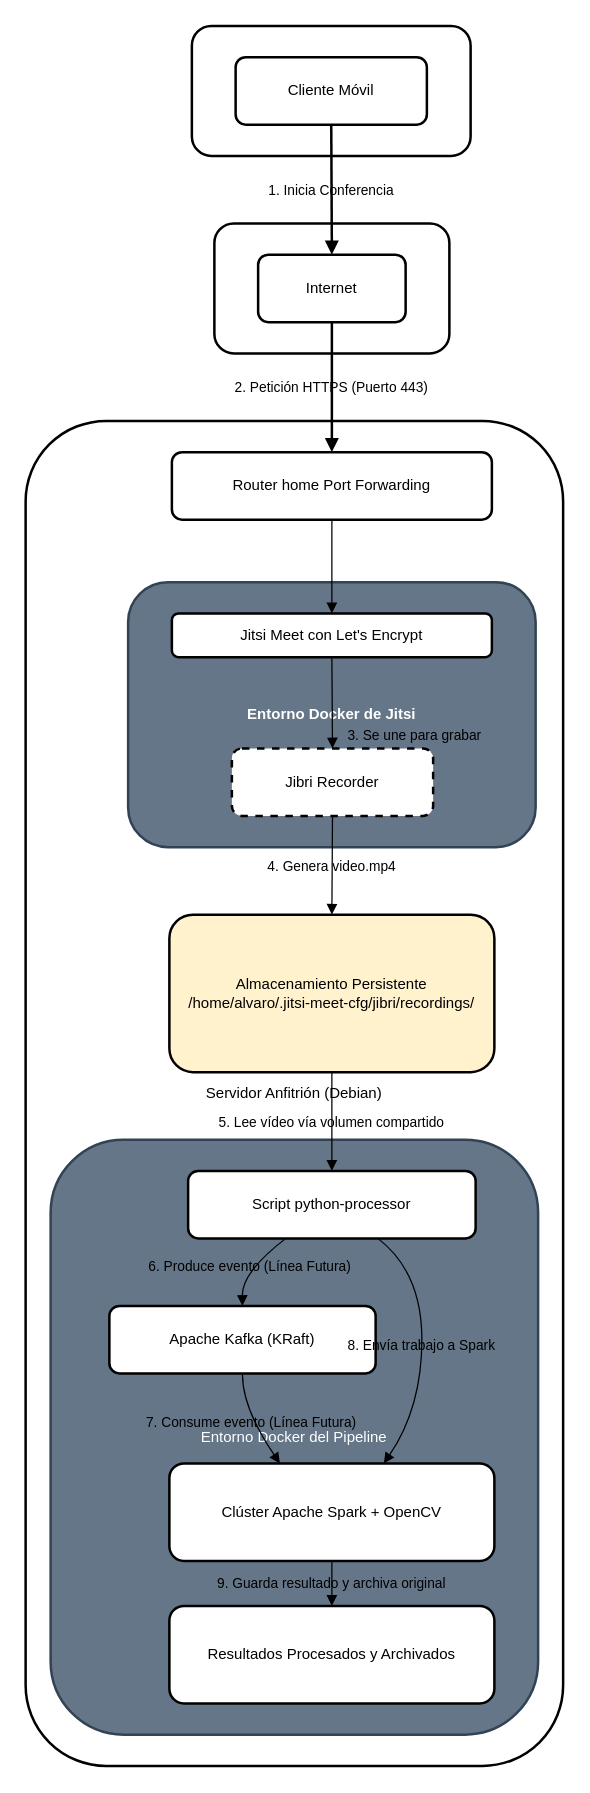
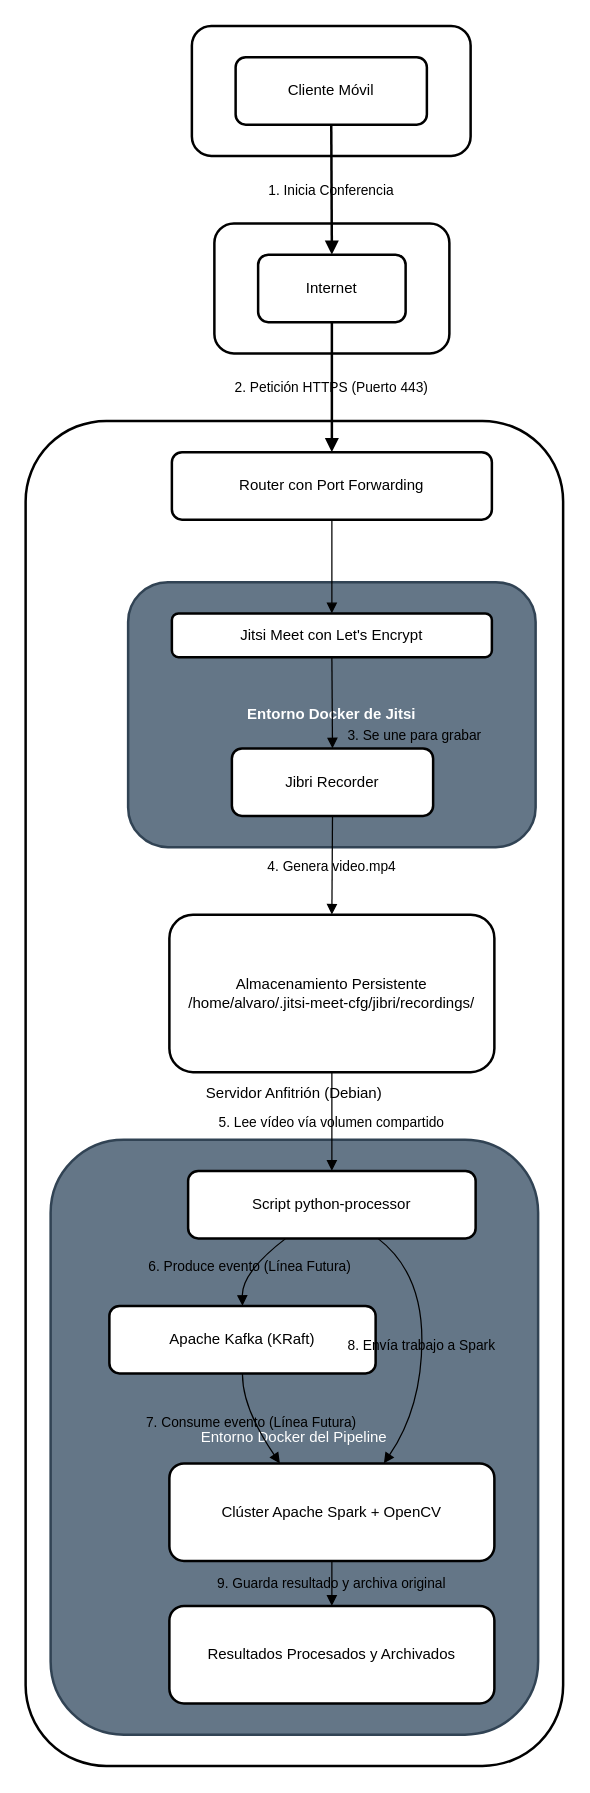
(332, 486) -> (332, 486)
(333, 782) -> (333, 782)
(332, 993) -> (332, 993)
